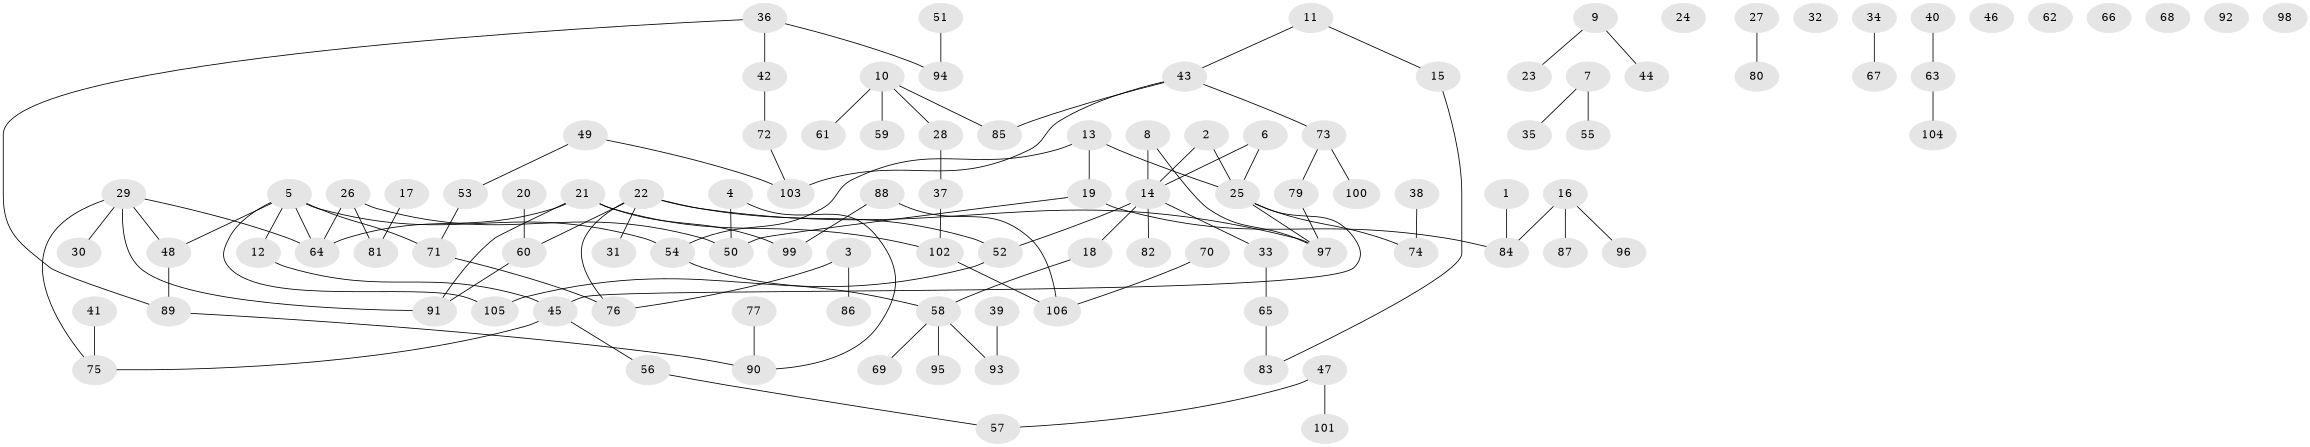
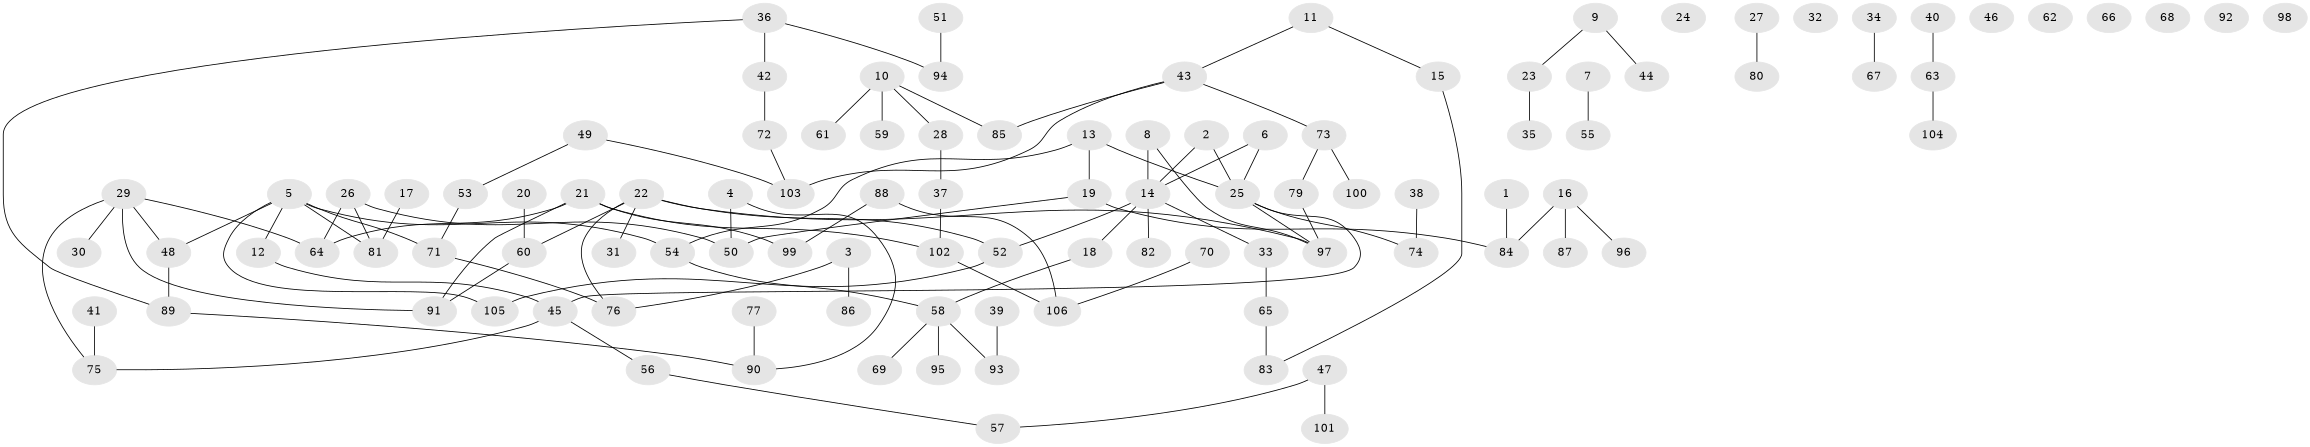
(1559, 106) -> (1529, 106)
(303, 223) -> (328, 221)
